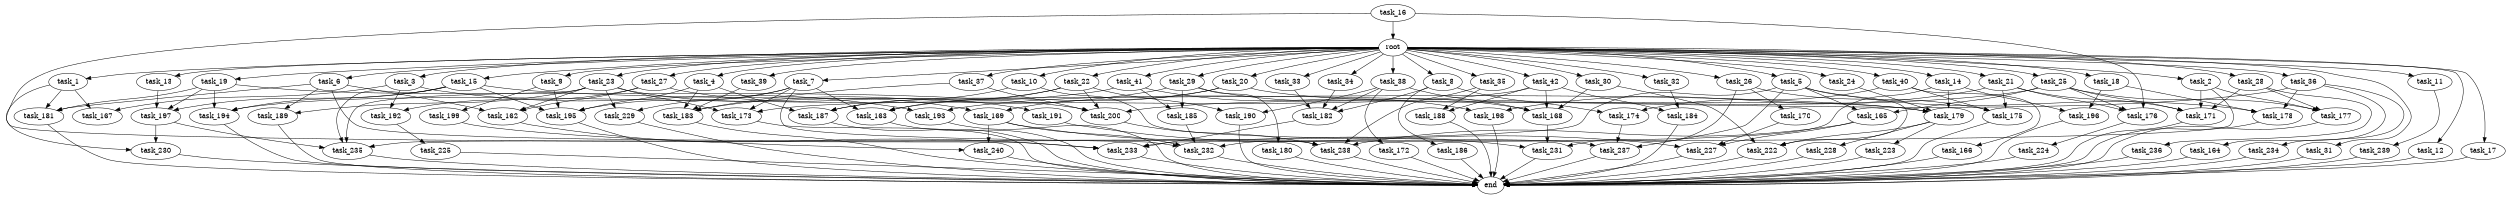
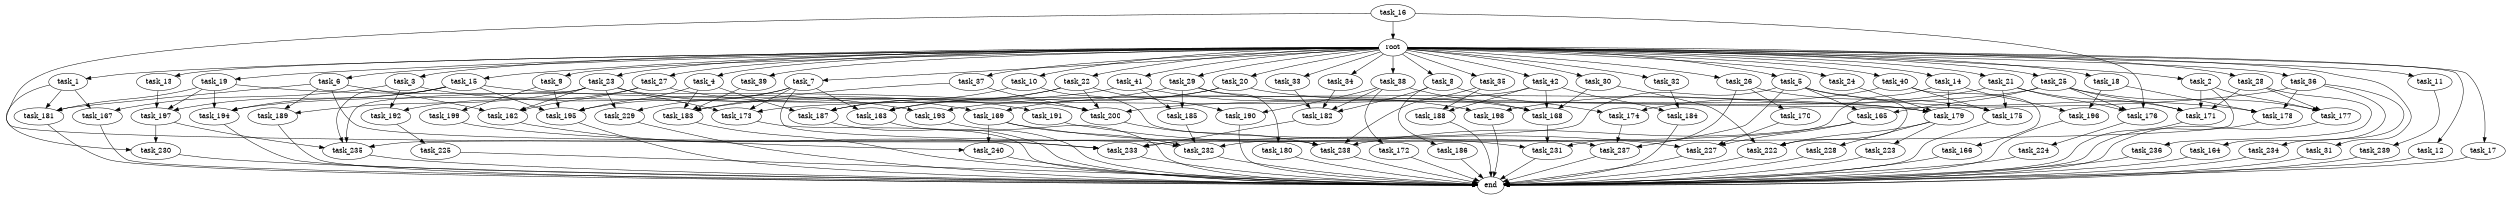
none -> (777, 178)
